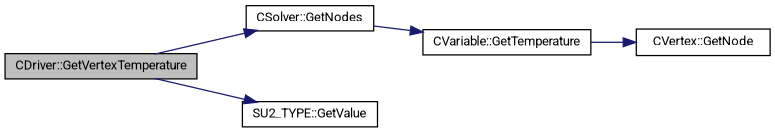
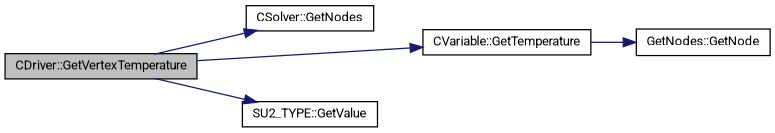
(392, 28) -> (304, 54)
(703, 42) -> (703, 42)
